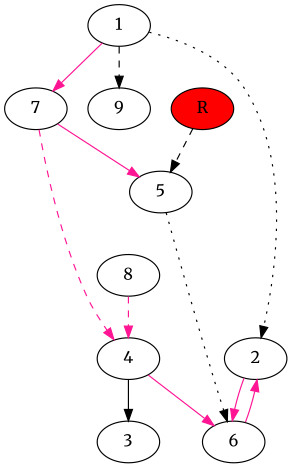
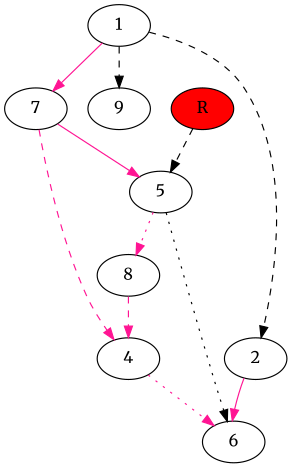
(269, 149) -> (269, 149)
none -> (147, 228)
(176, 397) -> (176, 397)
(251, 407) -> none
(128, 442) -> none
